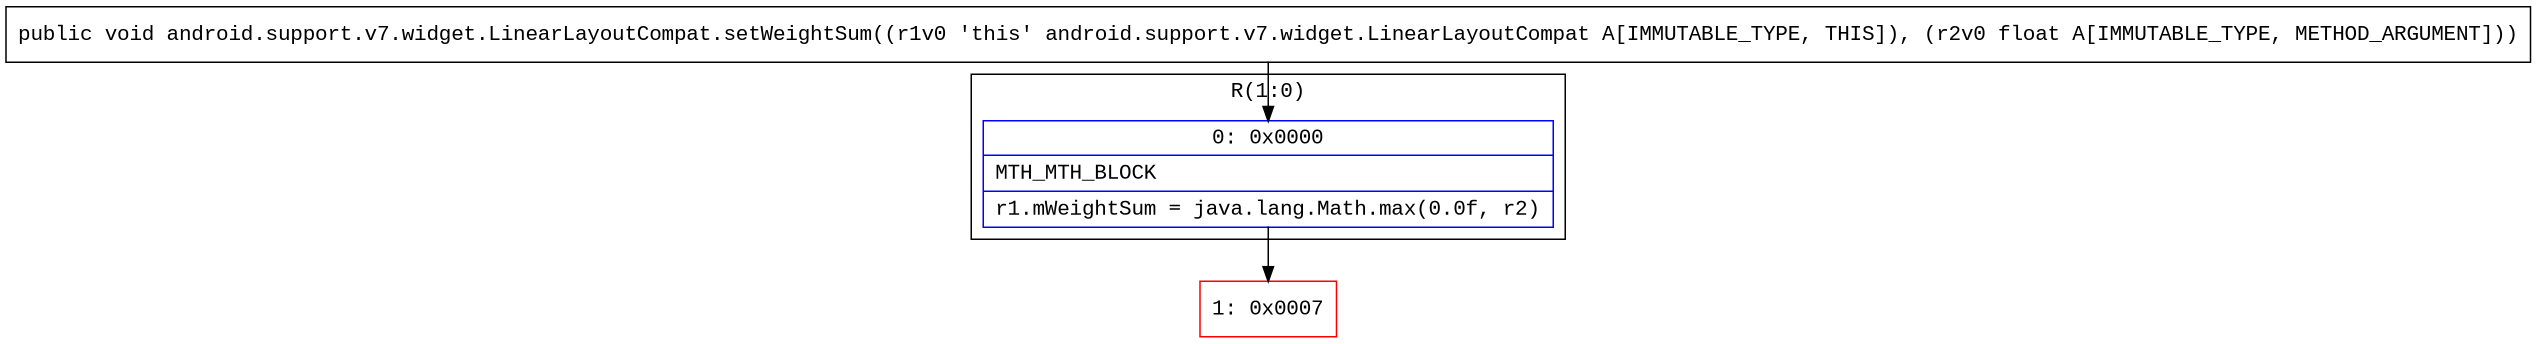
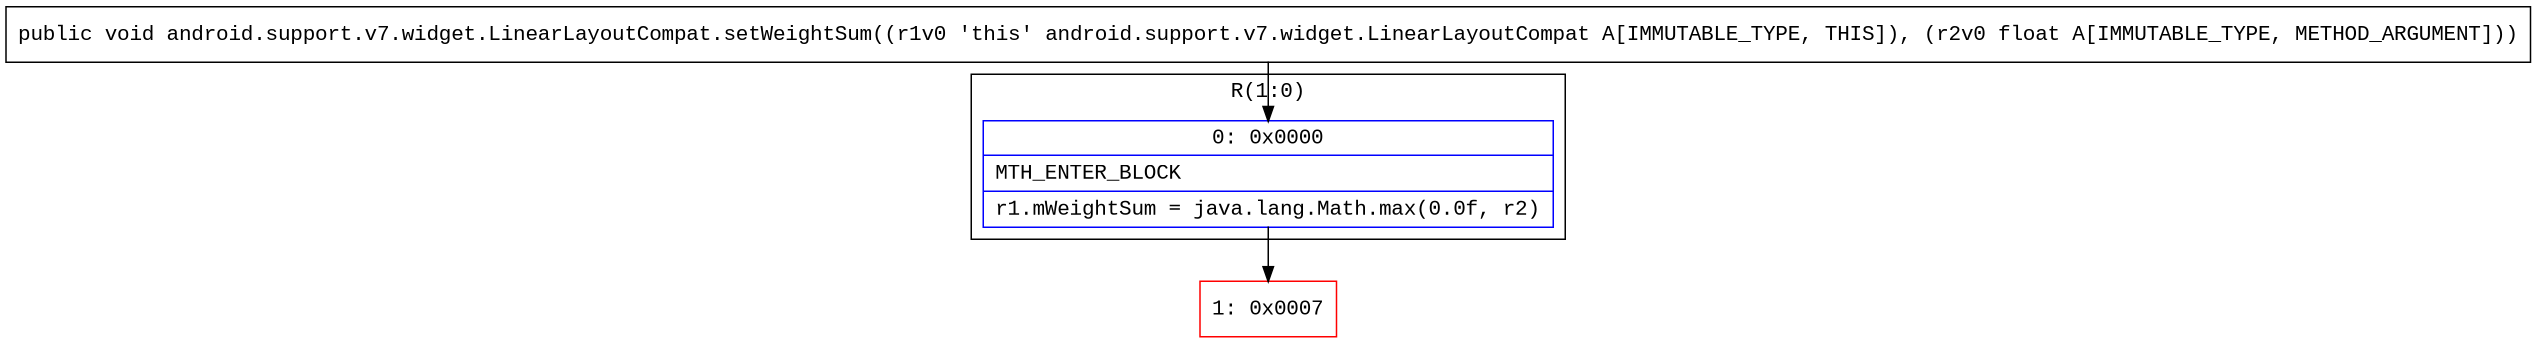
(1076, 172) -> (1088, 172)
